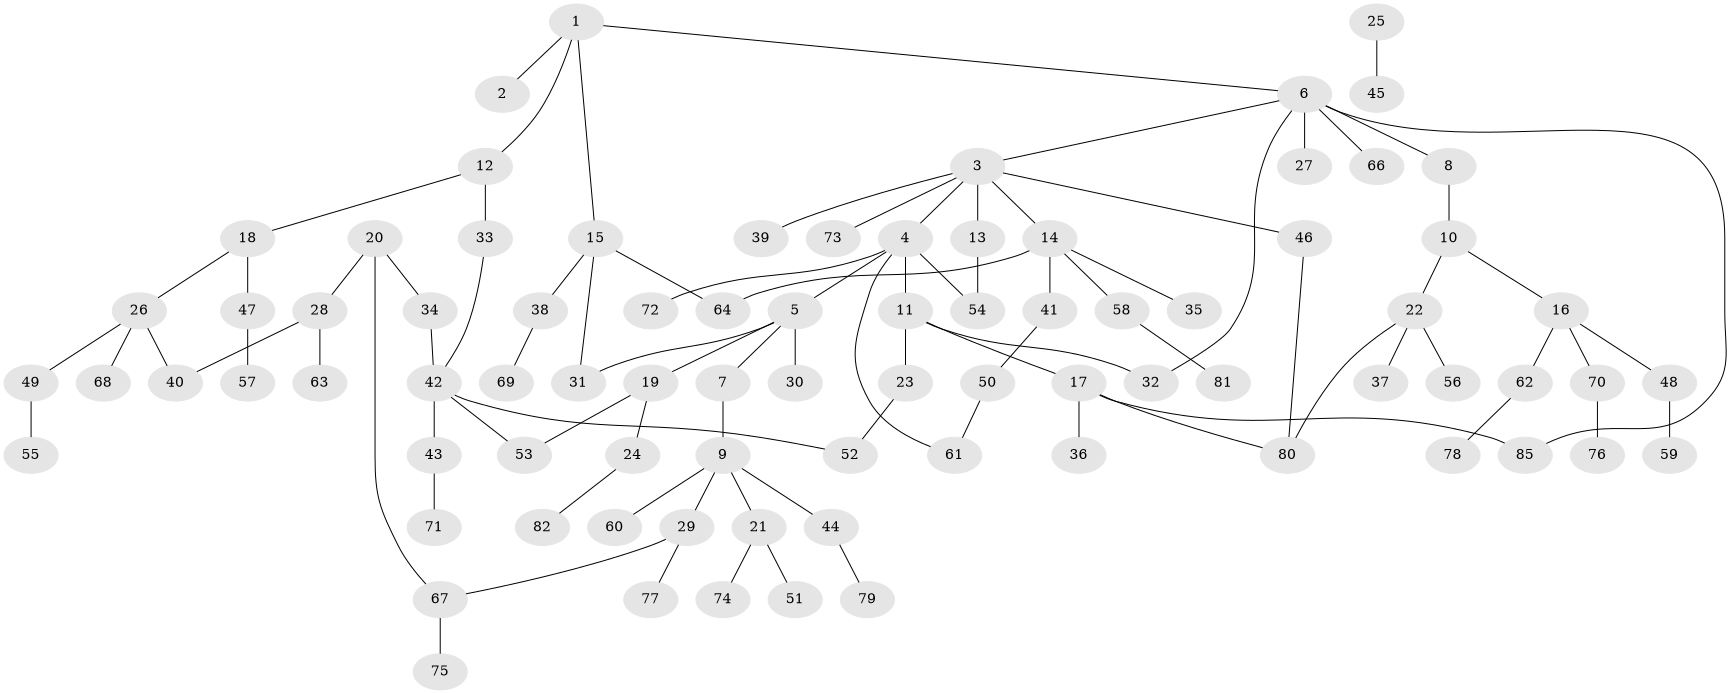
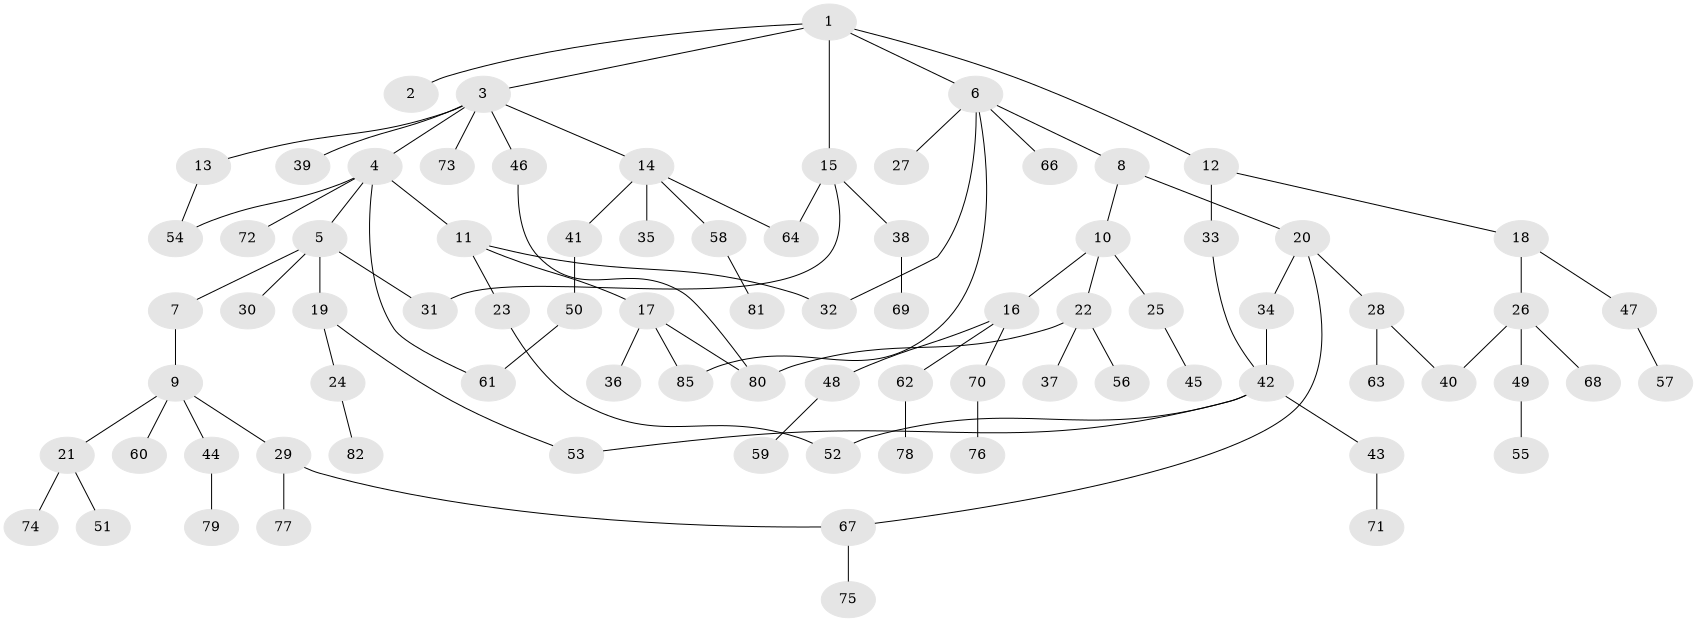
(1141, 130) -> (656, 58)
none -> (1219, 205)
none -> (1130, 275)
